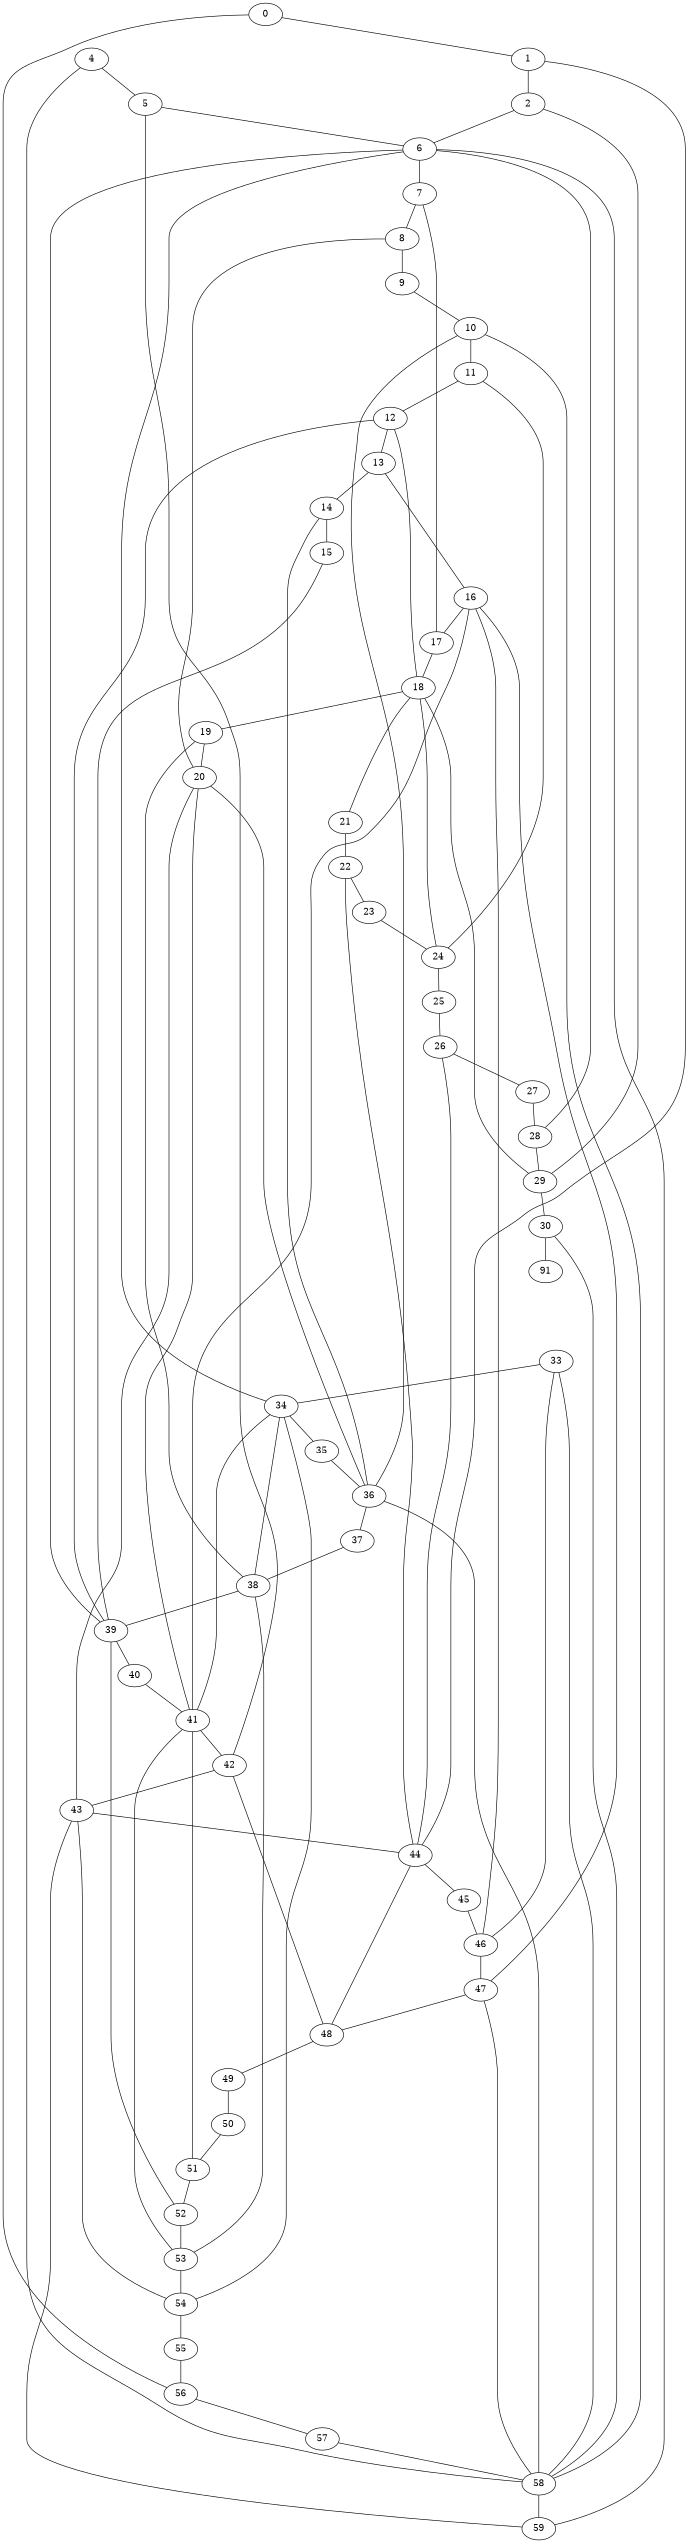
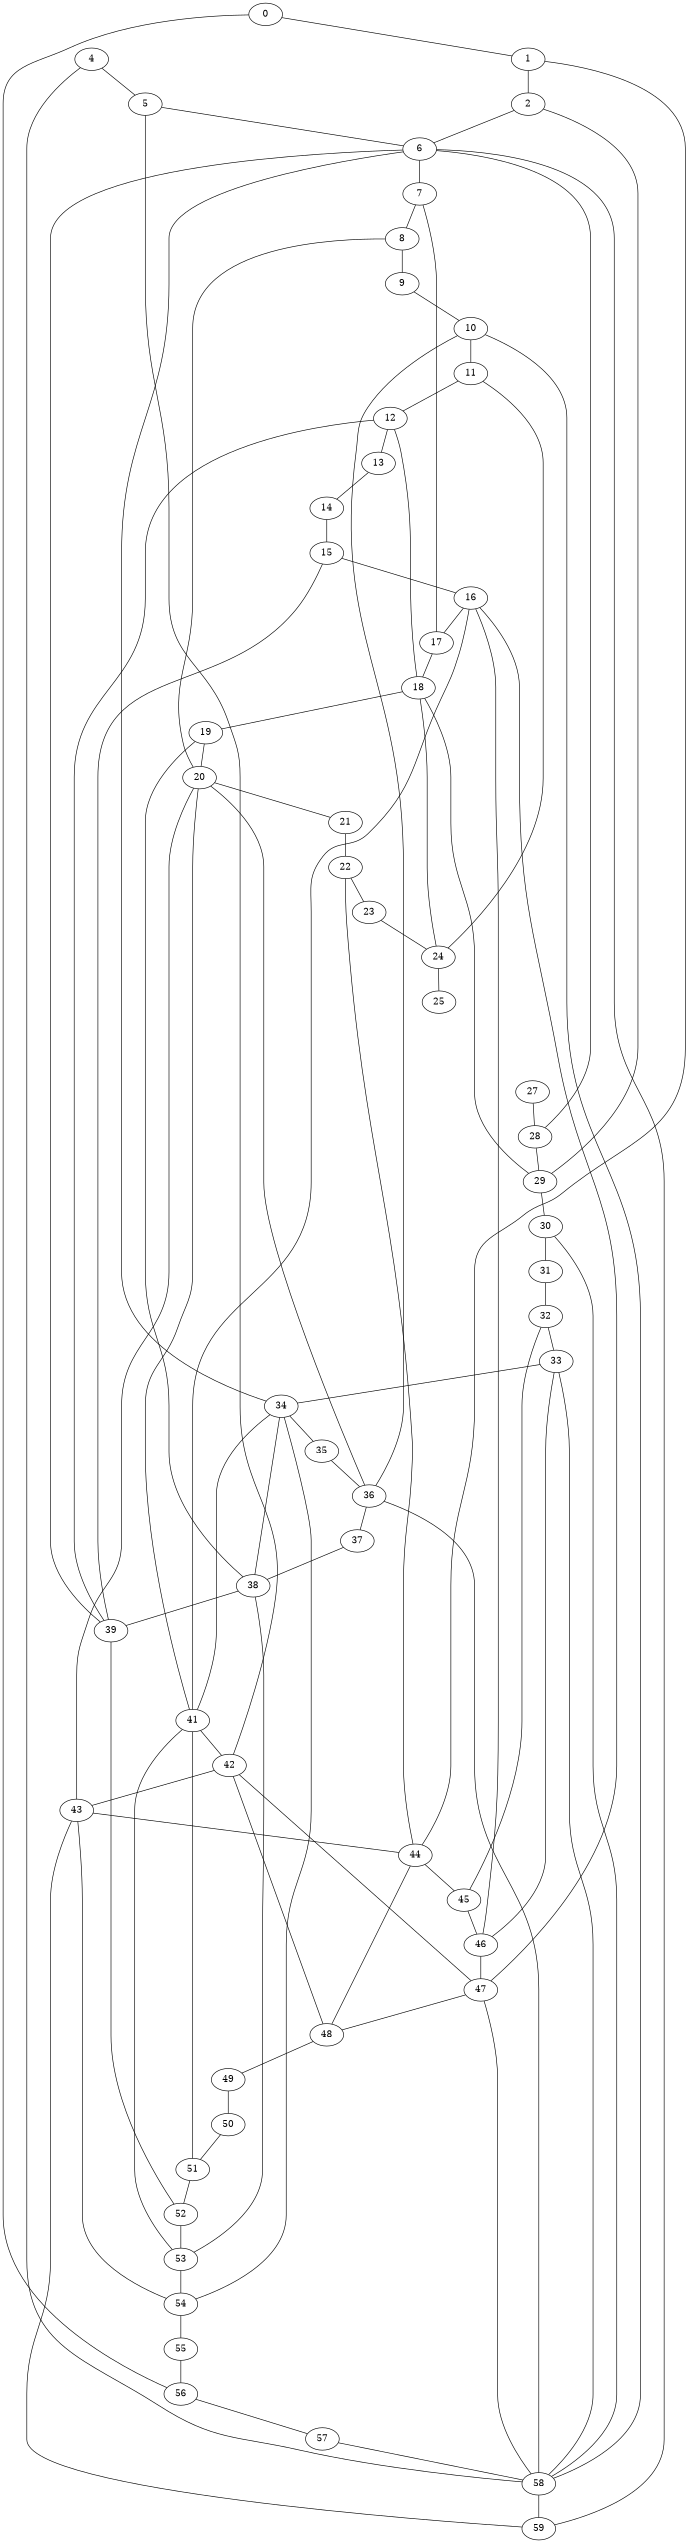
(425, 531) -> (399, 576)
(375, 752) -> (272, 800)
(287, 1004) -> none
(440, 1047) -> none
(546, 1272) -> (546, 1272)
none -> (546, 1316)
(135, 1676) -> none
none -> (355, 1878)
